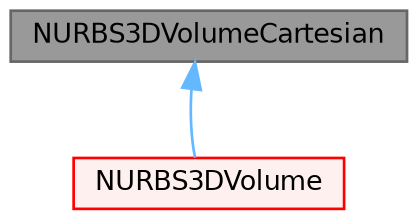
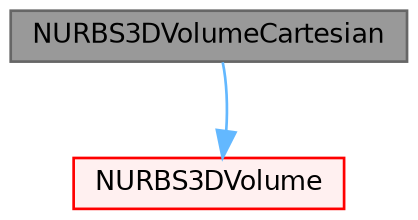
(191, 124) -> (227, 96)
